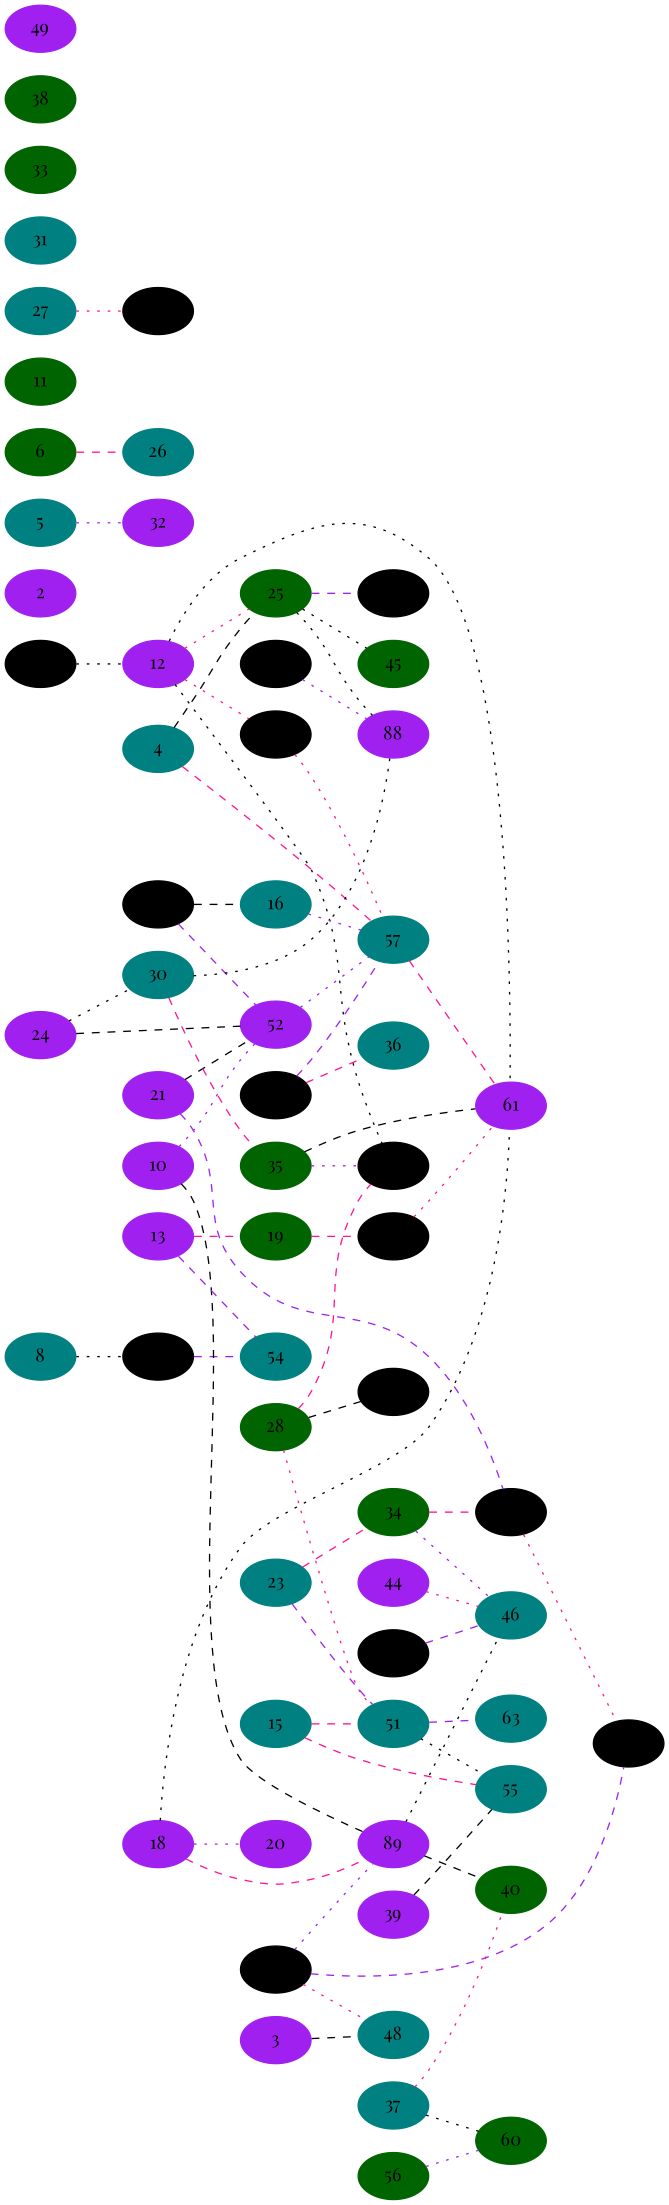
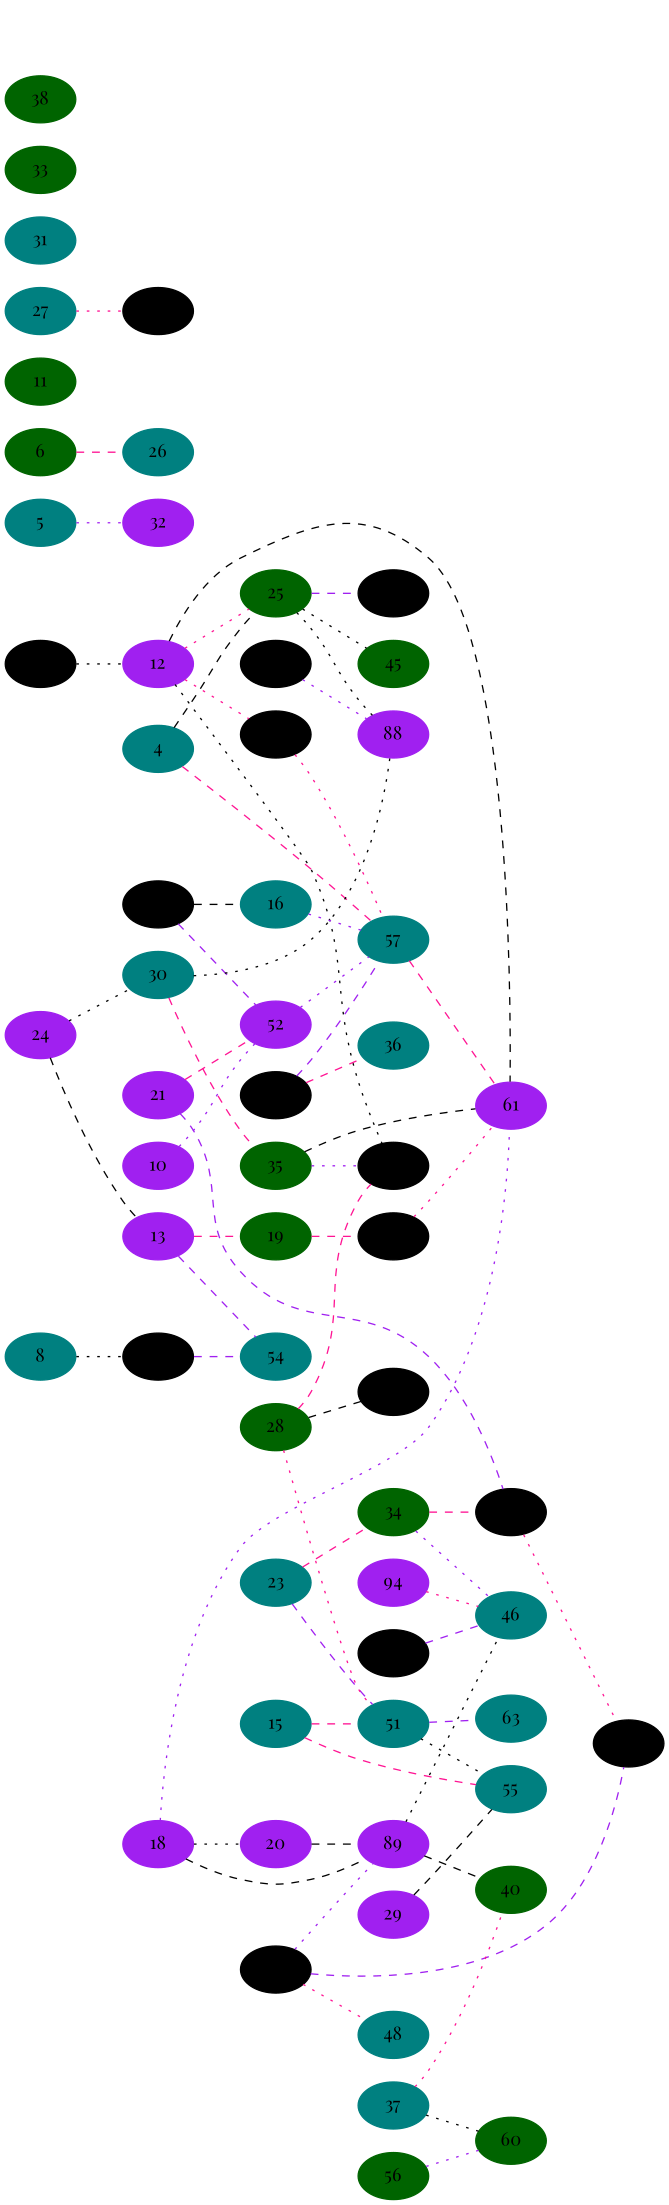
(41, 29) -> none
(41, 593) -> none
(476, 658) -> (476, 658)
(158, 1030) -> (87, 1141)
(217, 1060) -> (217, 1060)
(346, 1482) -> (346, 1482)
(210, 1542) -> (335, 1844)
(393, 1583) -> (393, 1583)
(217, 1844) -> (217, 1844)
(276, 1884) -> (276, 1884)
(393, 1915) -> (393, 1915)
(276, 2040) -> none
